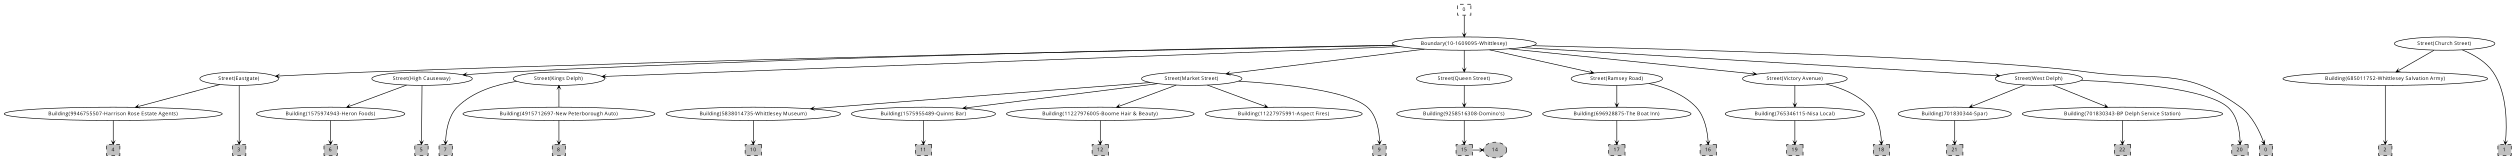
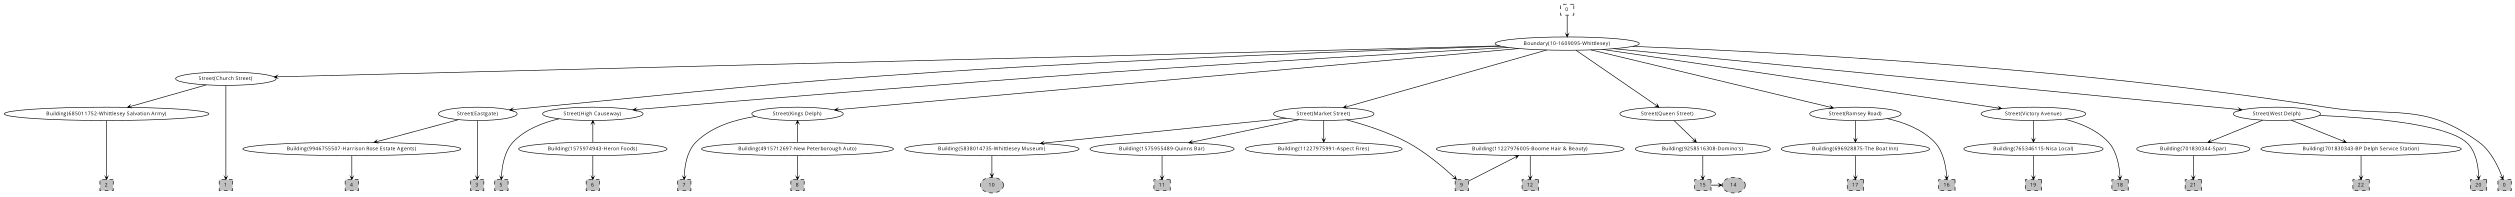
none -> (889, 61)
(378, 96) -> (593, 133)
(1148, 96) -> (1492, 169)
(753, 150) -> (992, 185)
